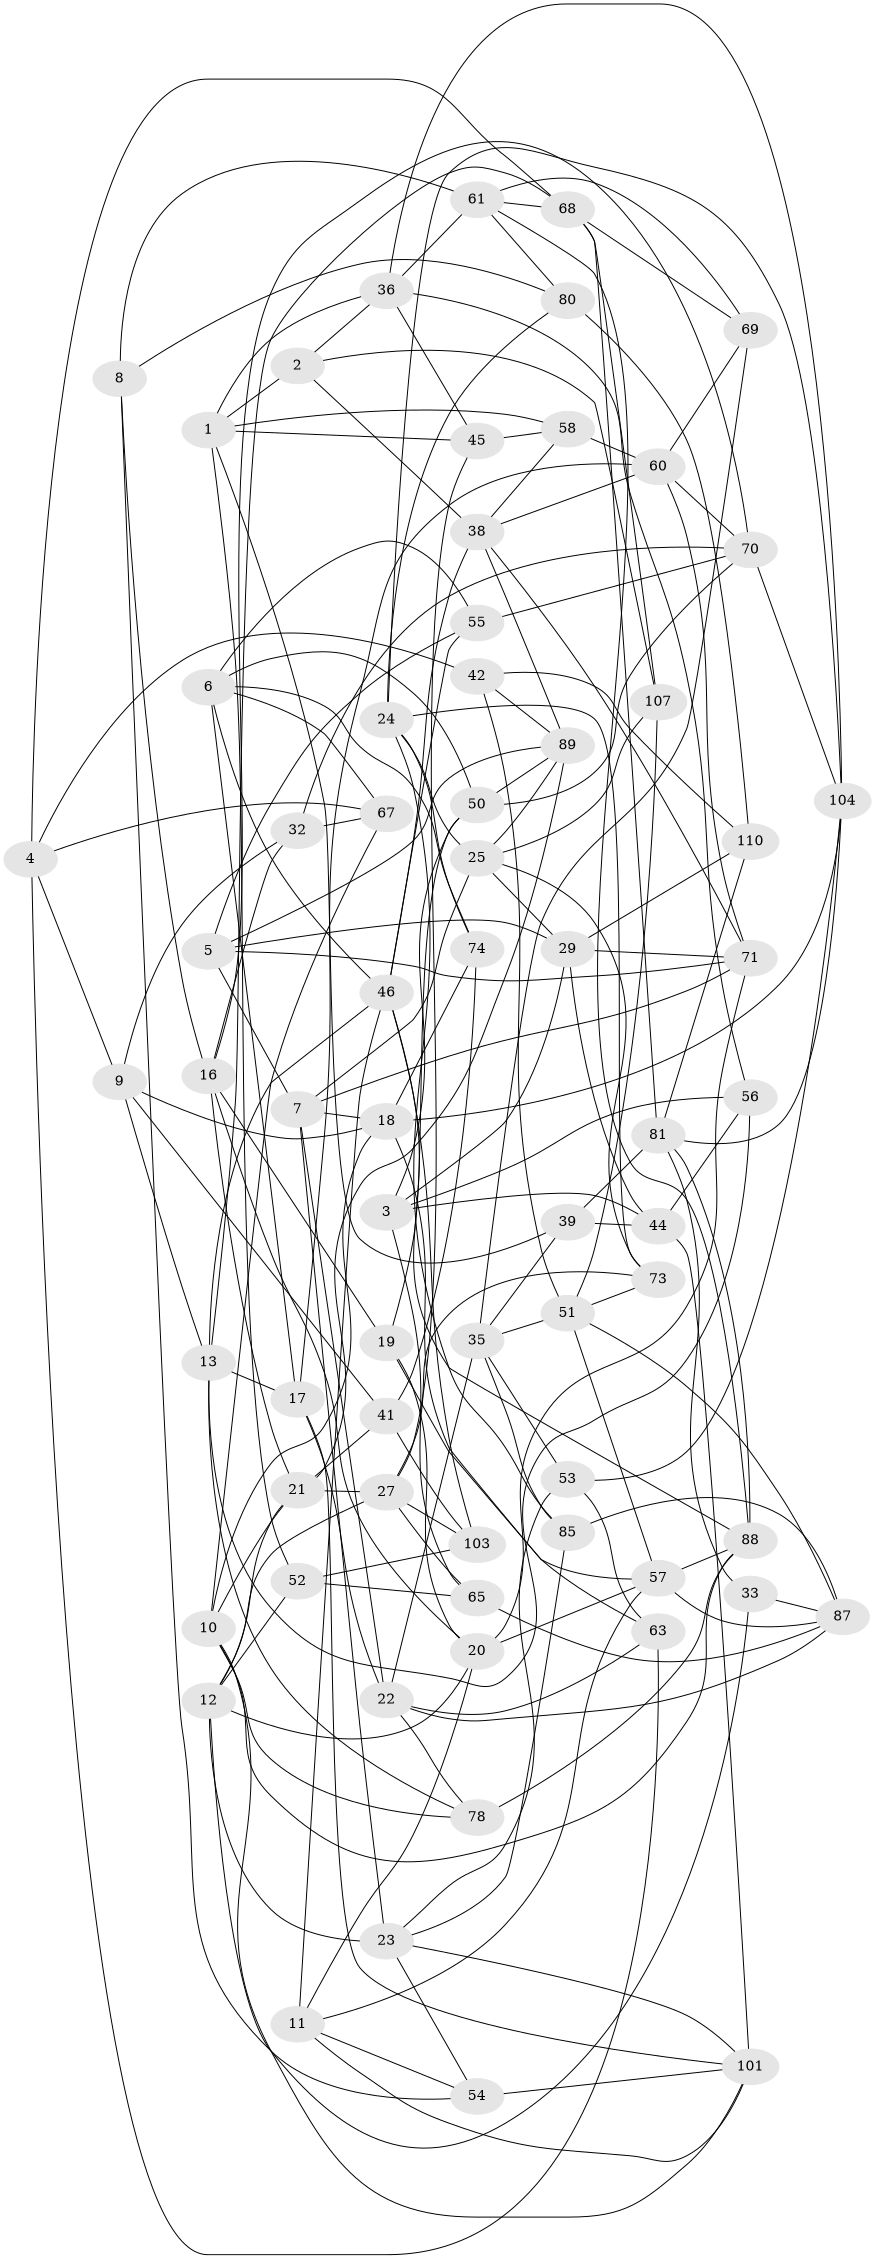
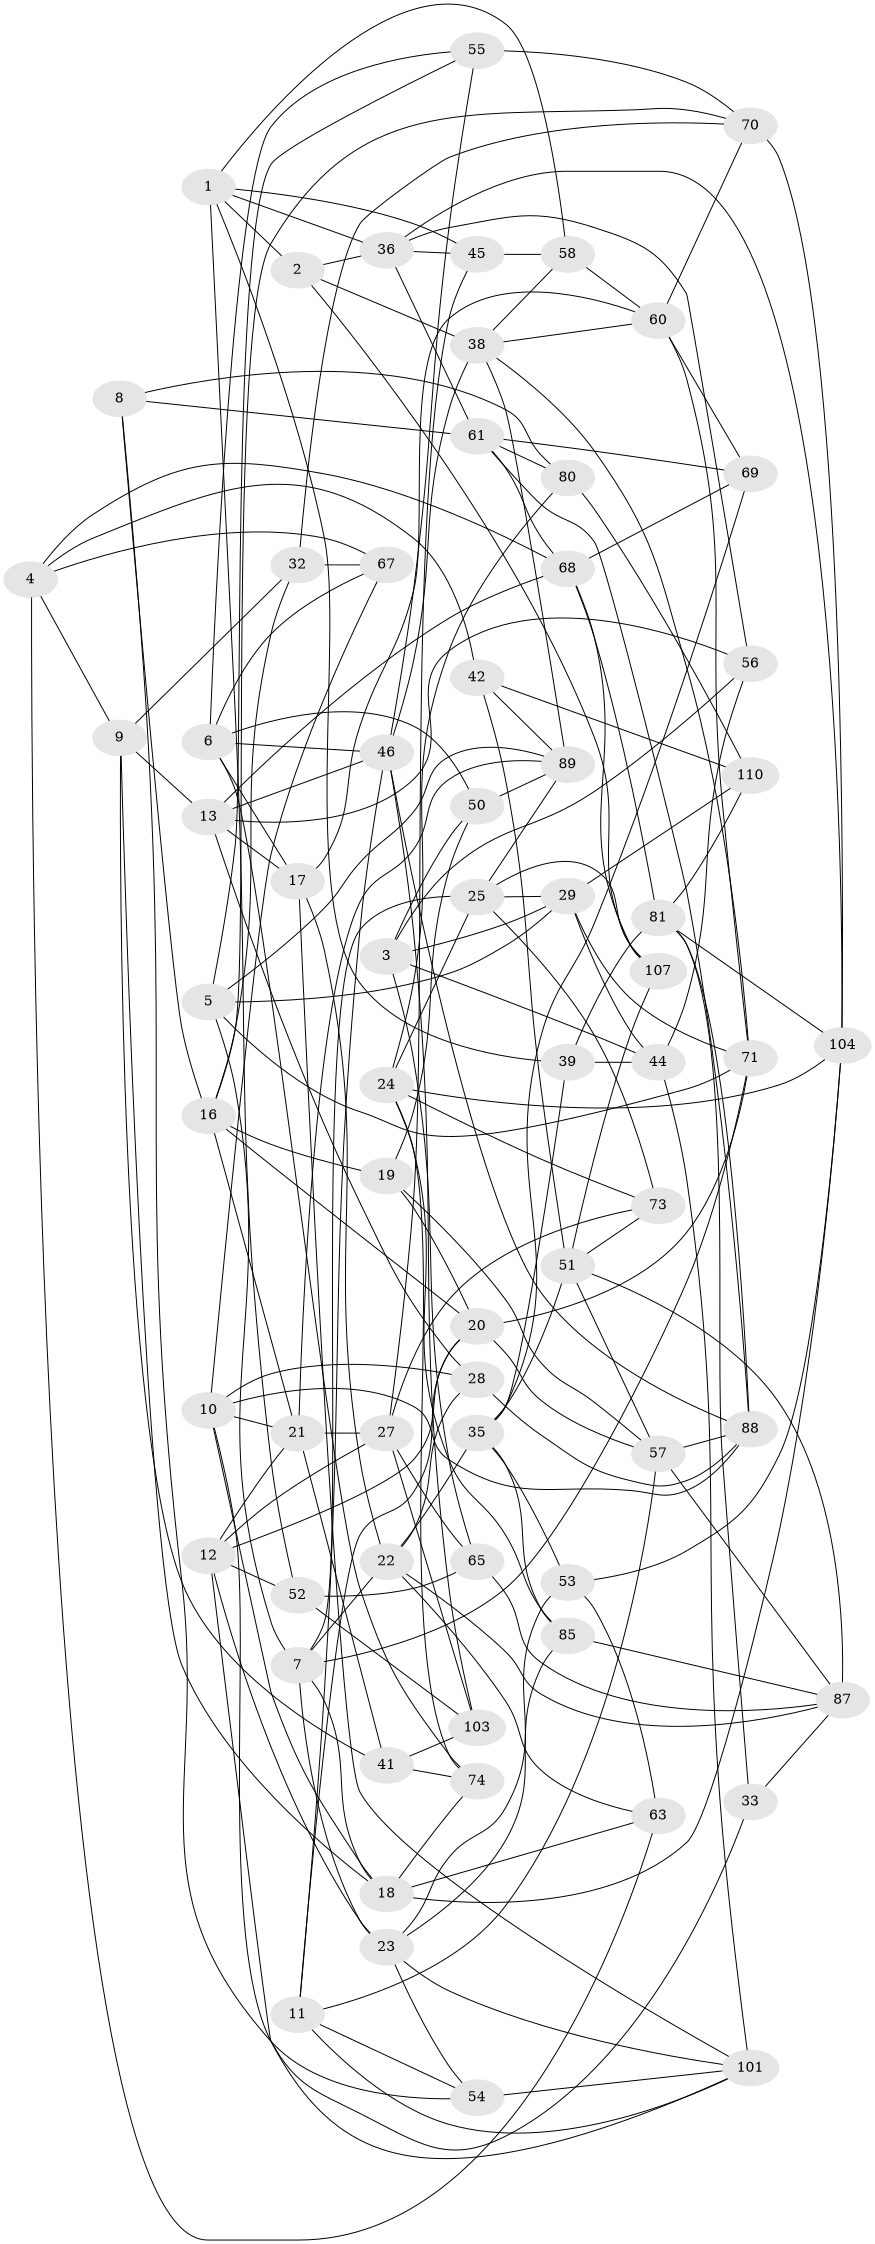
(636, 667) -> none
(477, 1818) -> (477, 1380)
